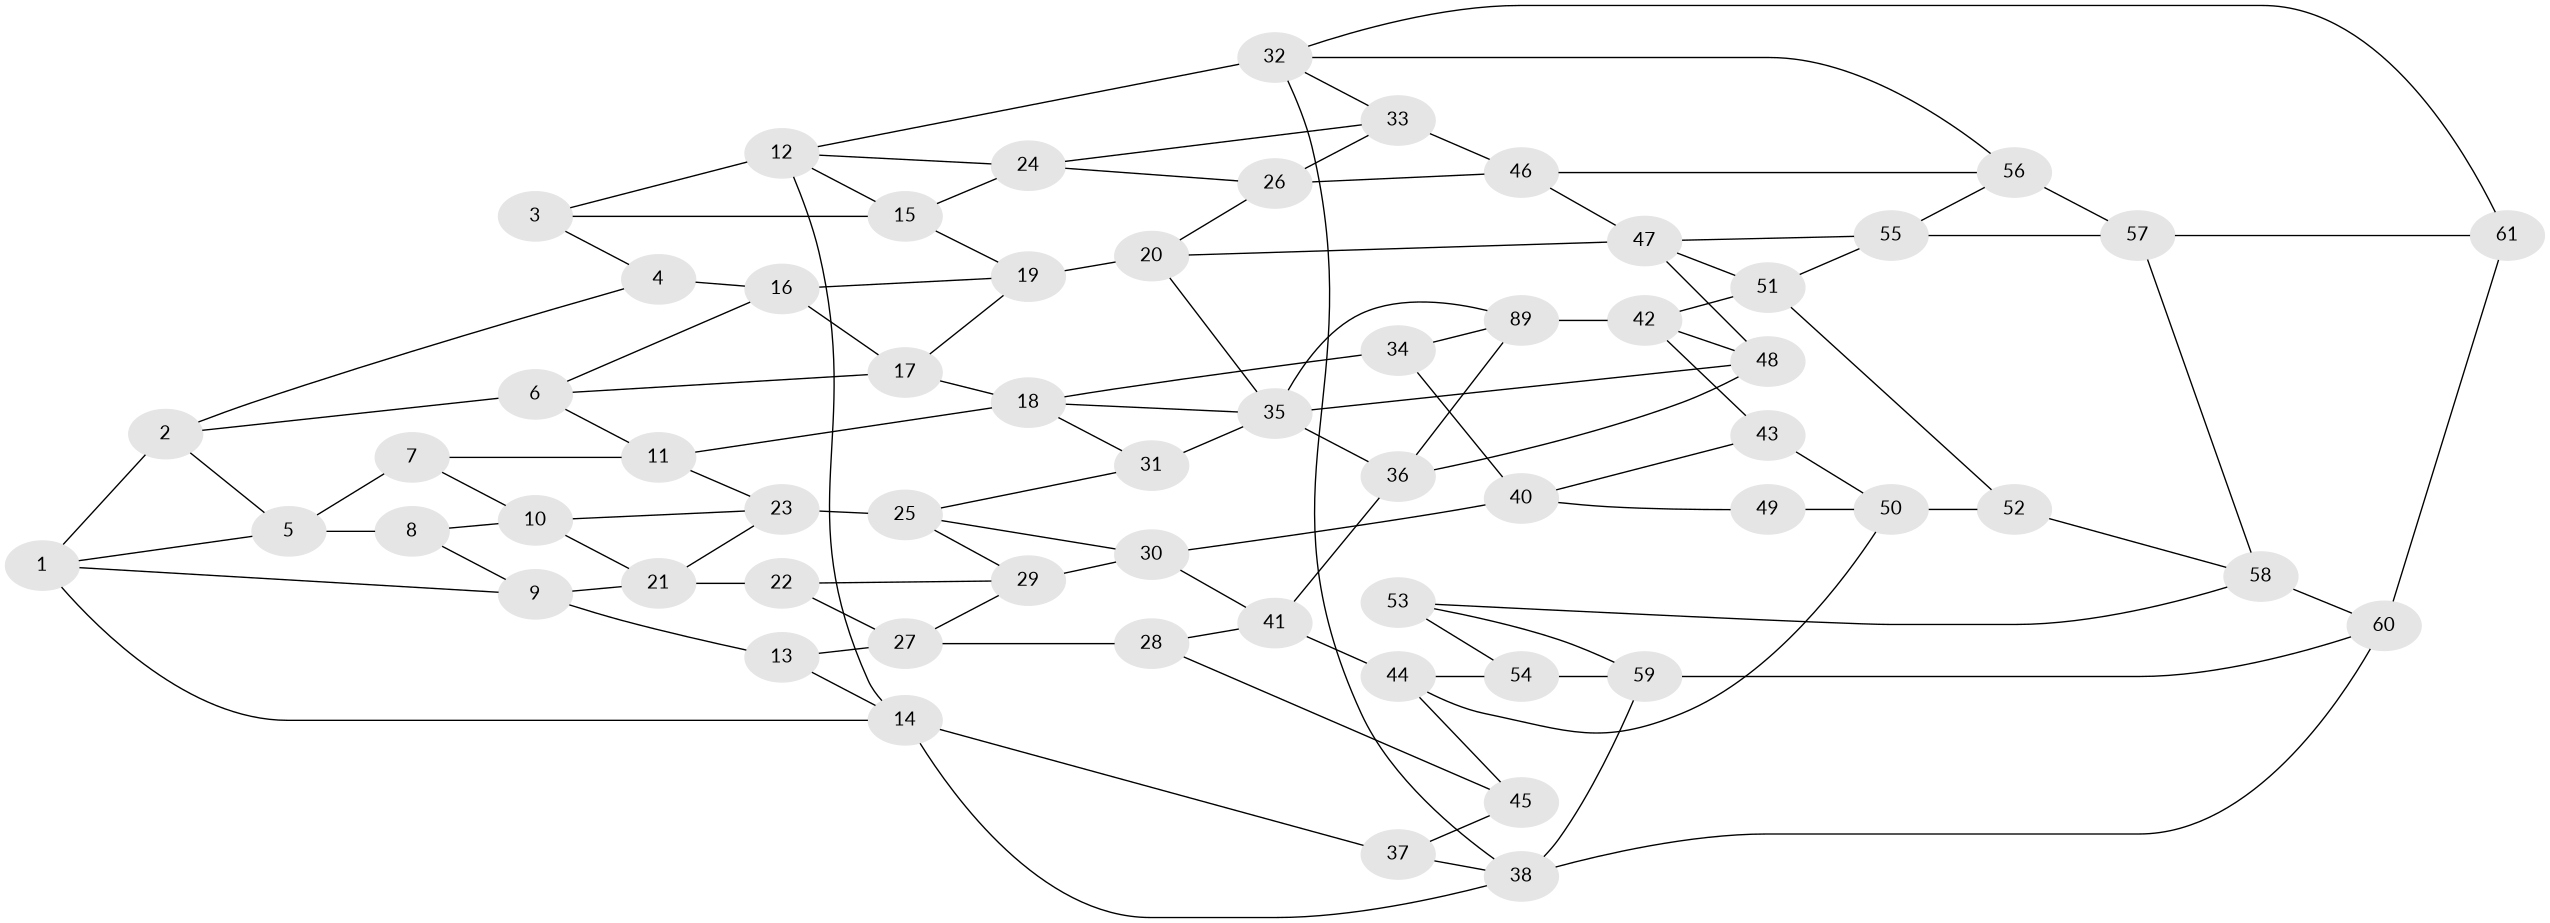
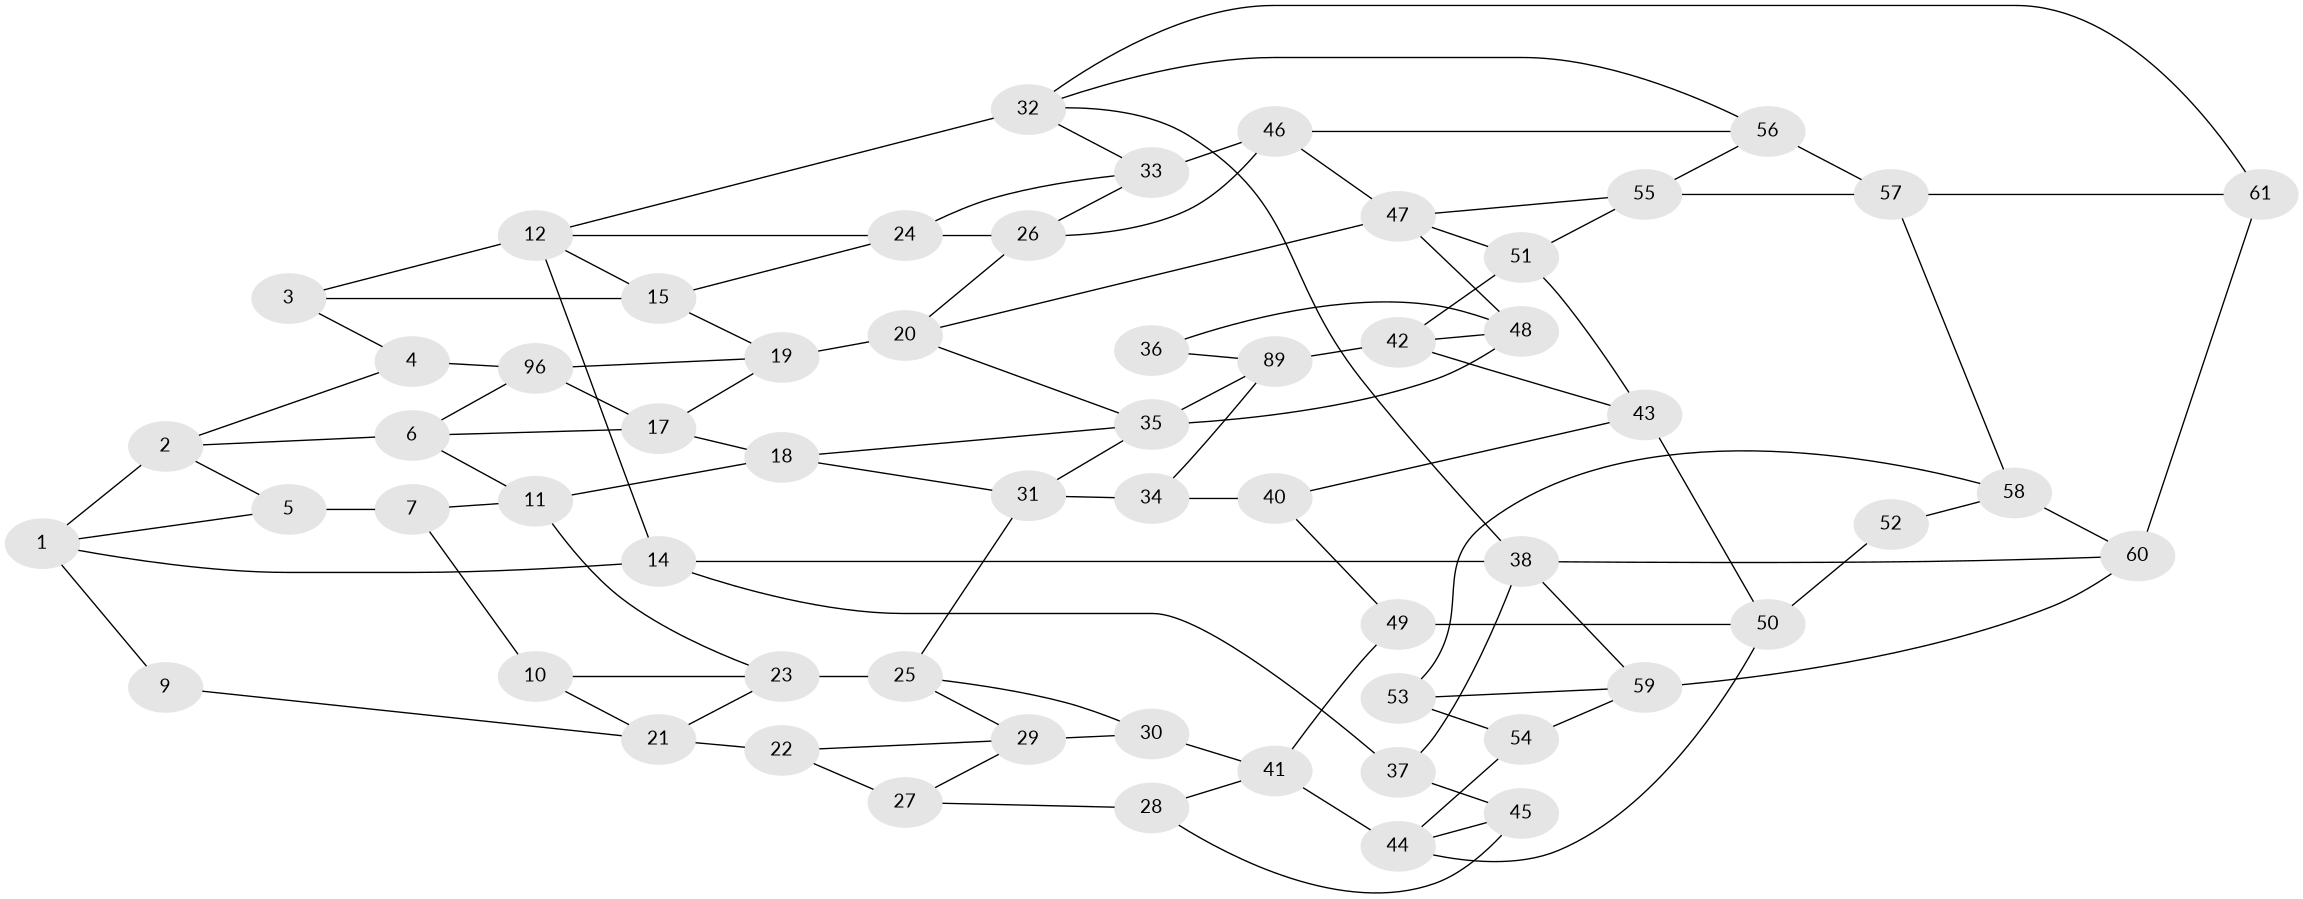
(782, 289) -> (535, 368)
(1213, 375) -> (1090, 497)
(1891, 399) -> (1588, 333)
(1337, 445) -> none
(1337, 529) -> none
(412, 531) -> none
(1337, 550) -> (1333, 696)
(782, 657) -> none
